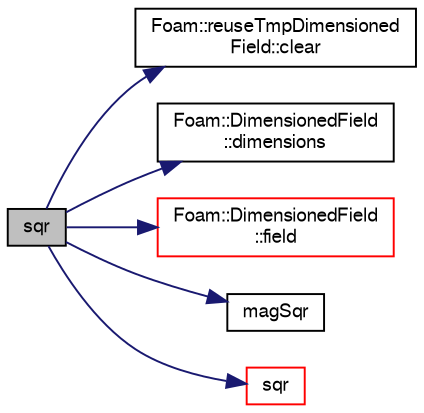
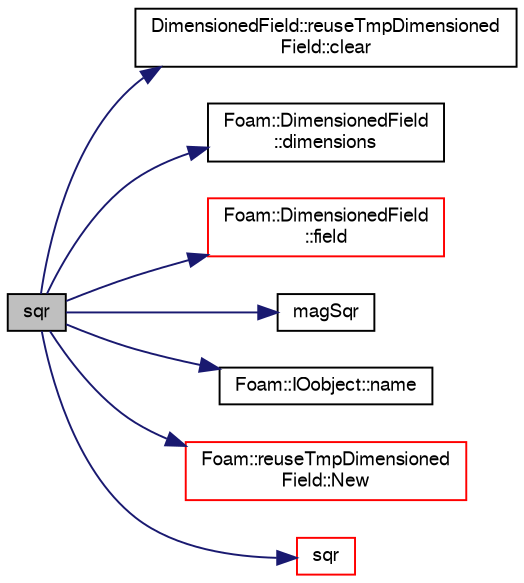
(276, 38) -> (326, 38)
none -> (326, 386)
none -> (326, 471)
